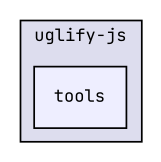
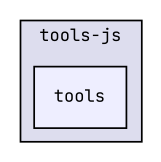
(81, 37) -> (81, 37)
